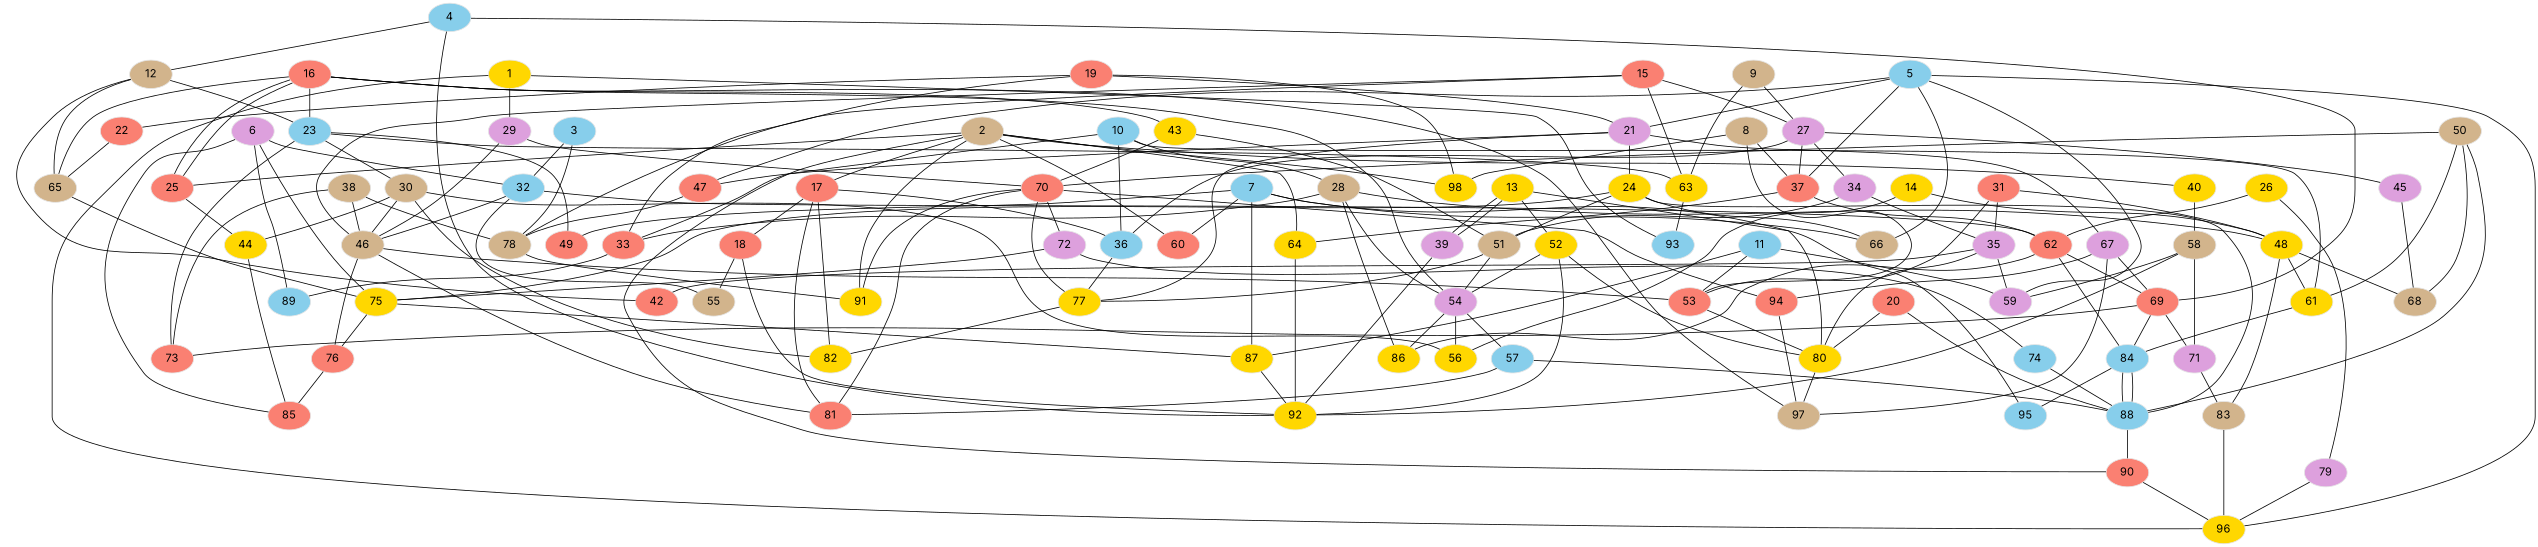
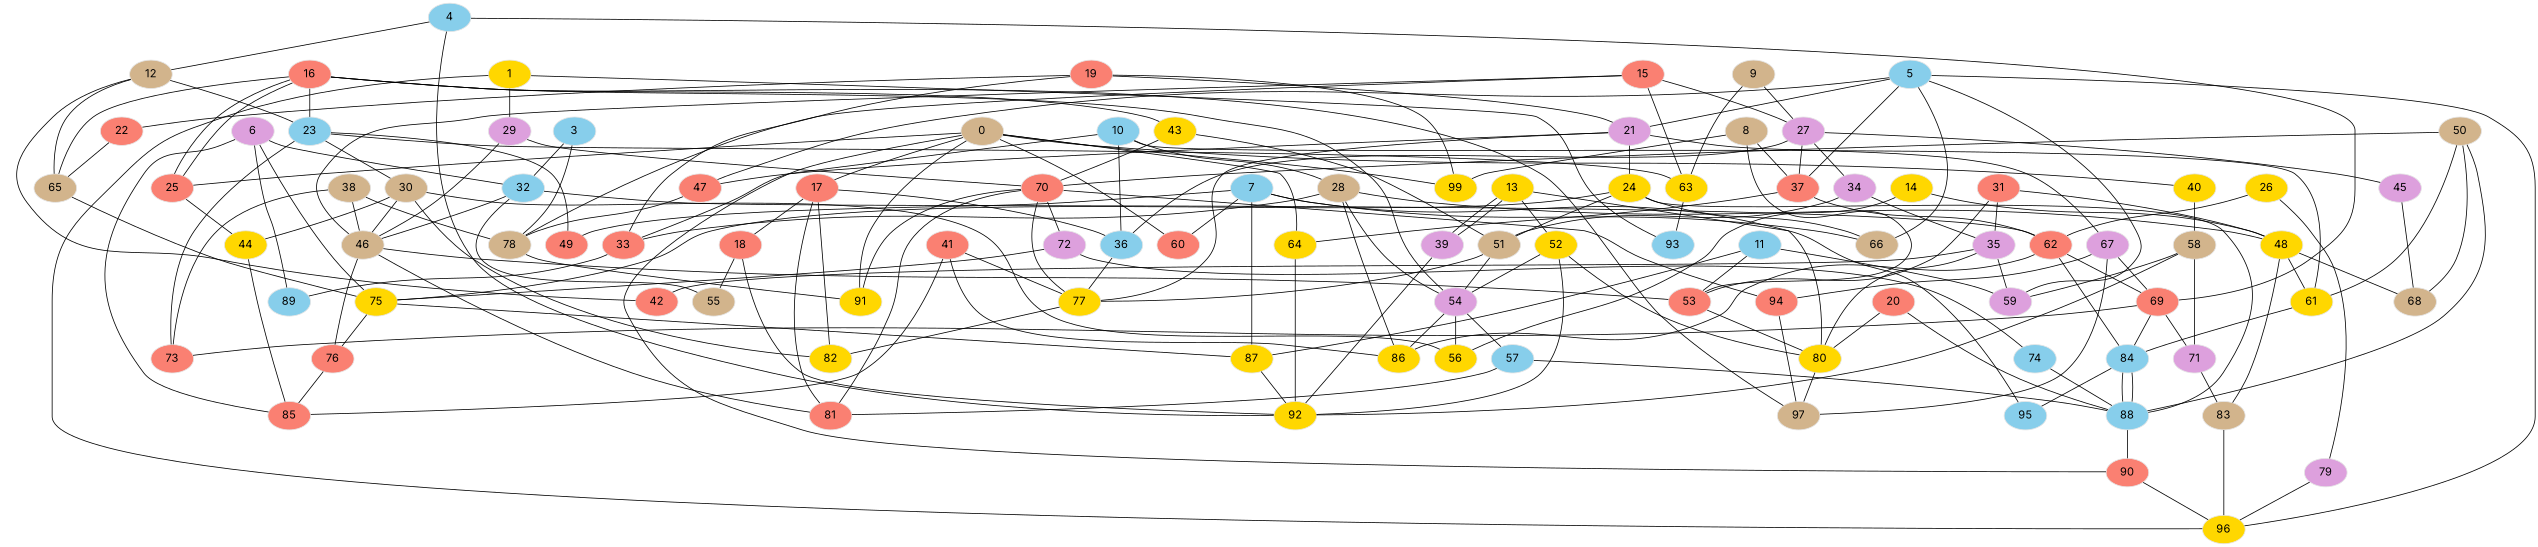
(982, 131) -> (982, 131)
(1456, 188) -> (1456, 188)
none -> (948, 245)
